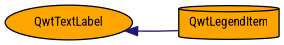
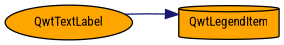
(158, 31) -> (145, 14)
